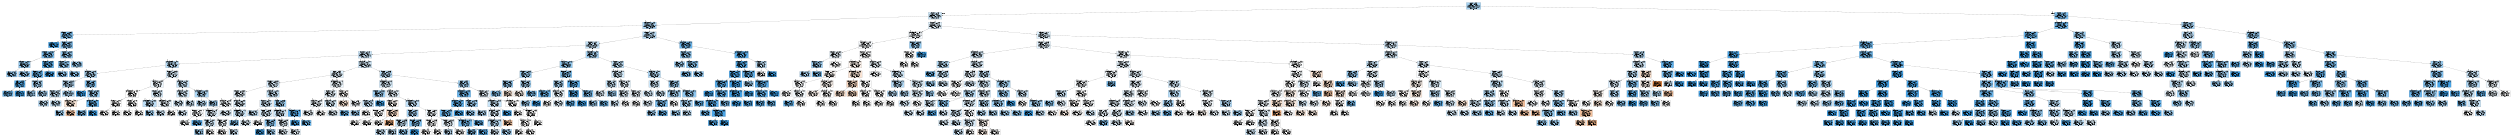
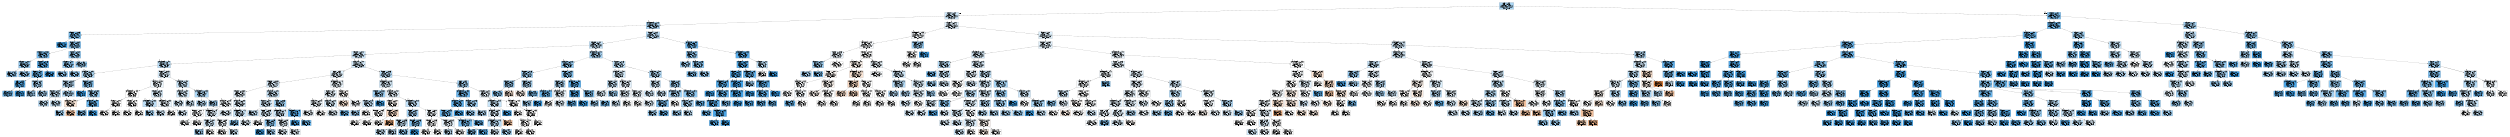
(2195, 55) -> none
(2270, 74) -> (2268, 74)
(1379, 94) -> (1380, 94)
(197, 123) -> (197, 123)
